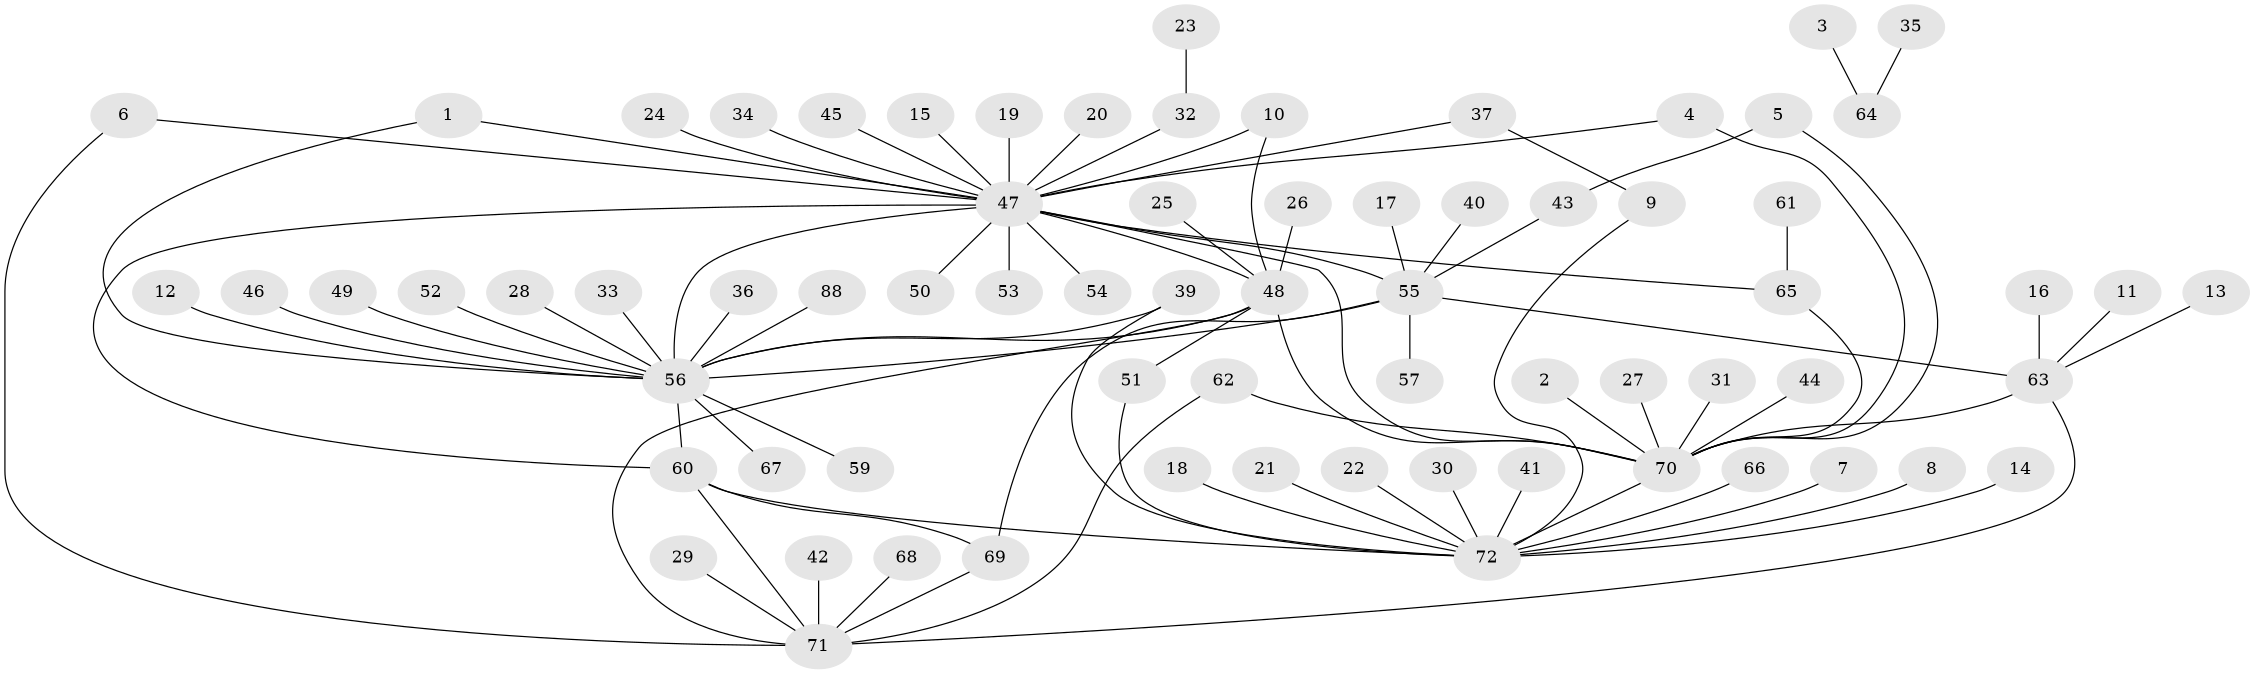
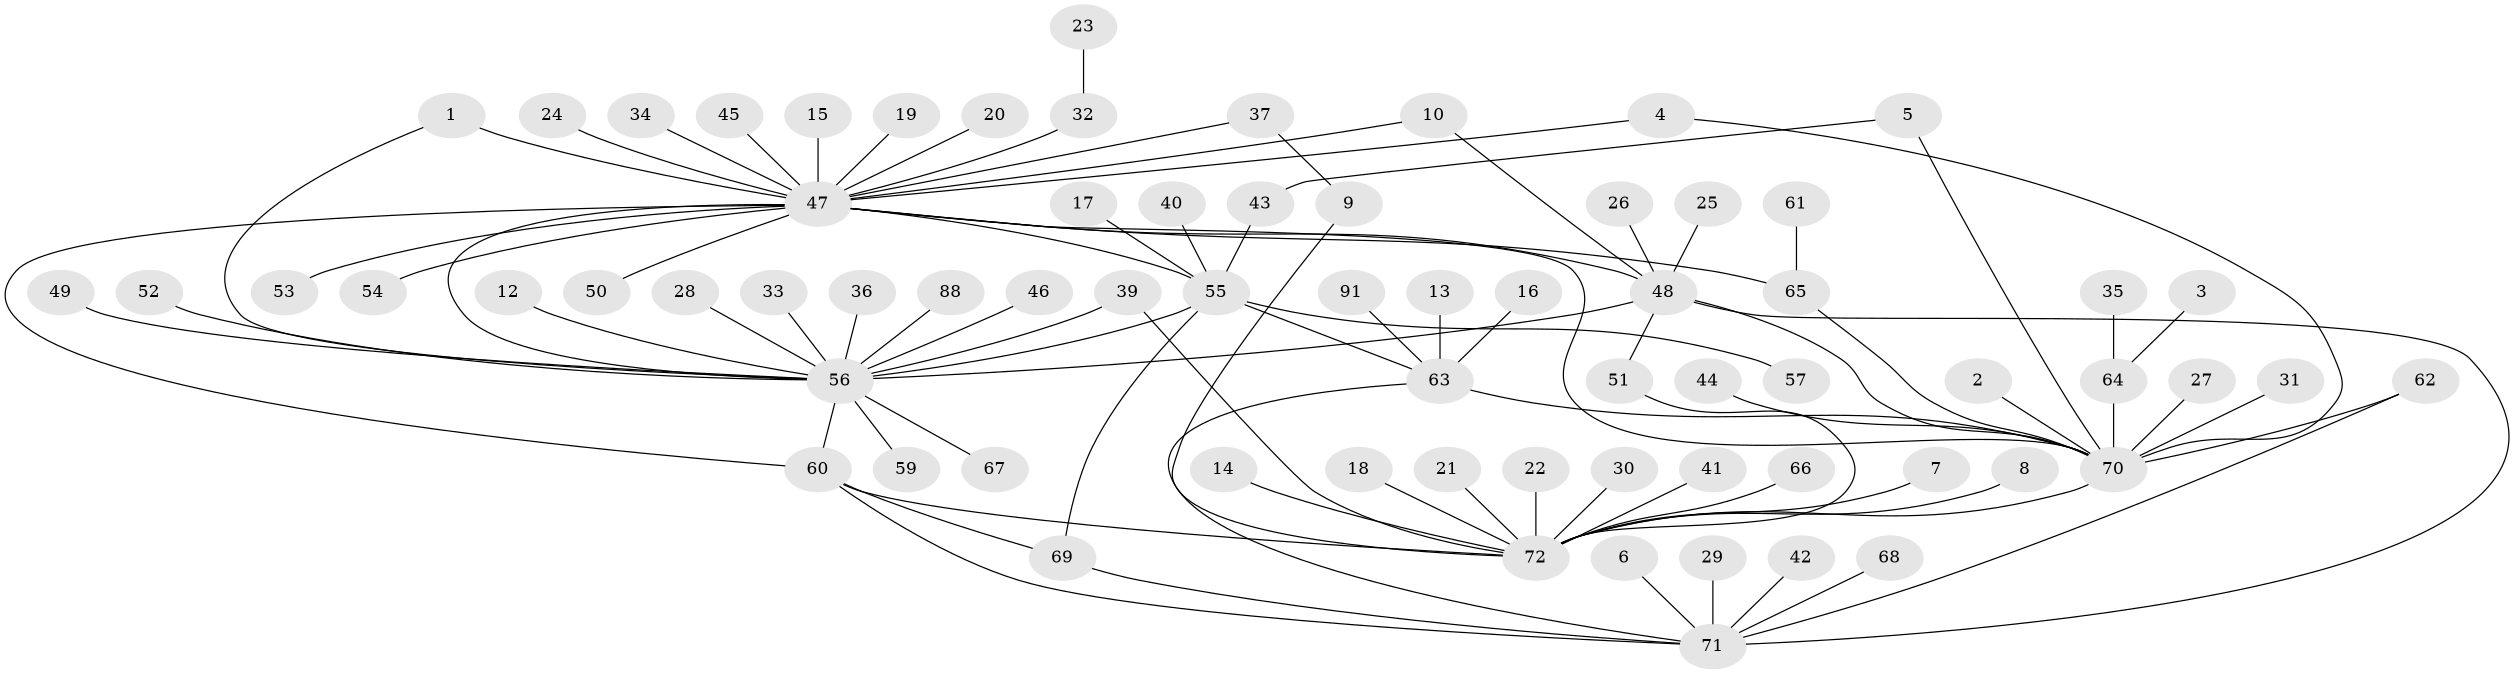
(566, 160) -> none
(2128, 293) -> (1351, 293)
none -> (2114, 425)
